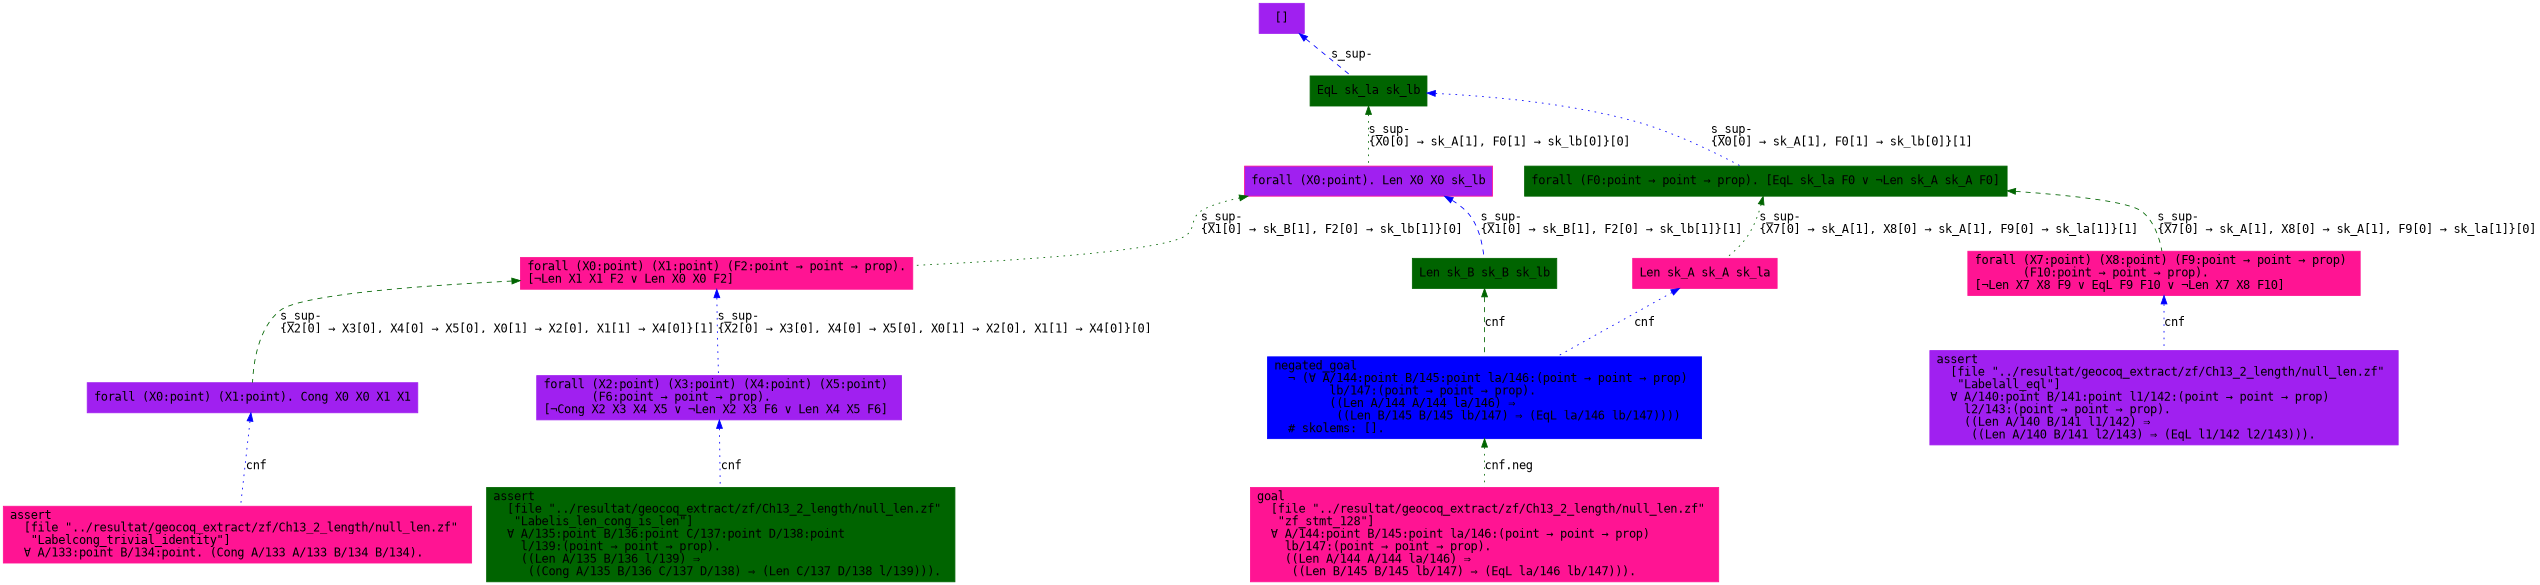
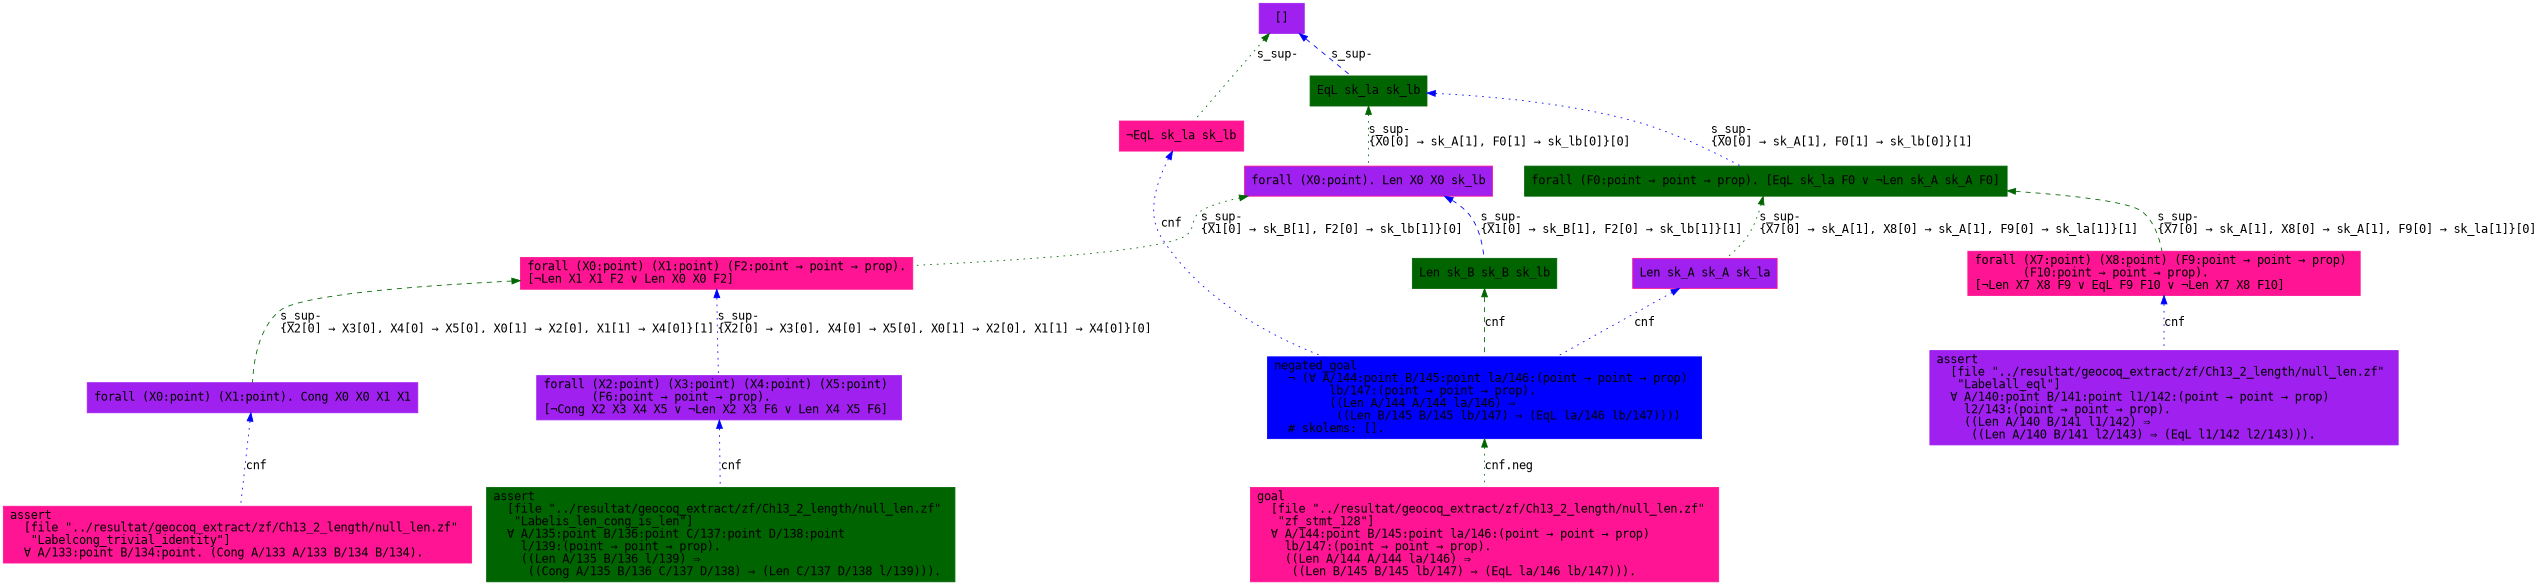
none -> (1182, 136)
(1705, 273) -> (1705, 273)
